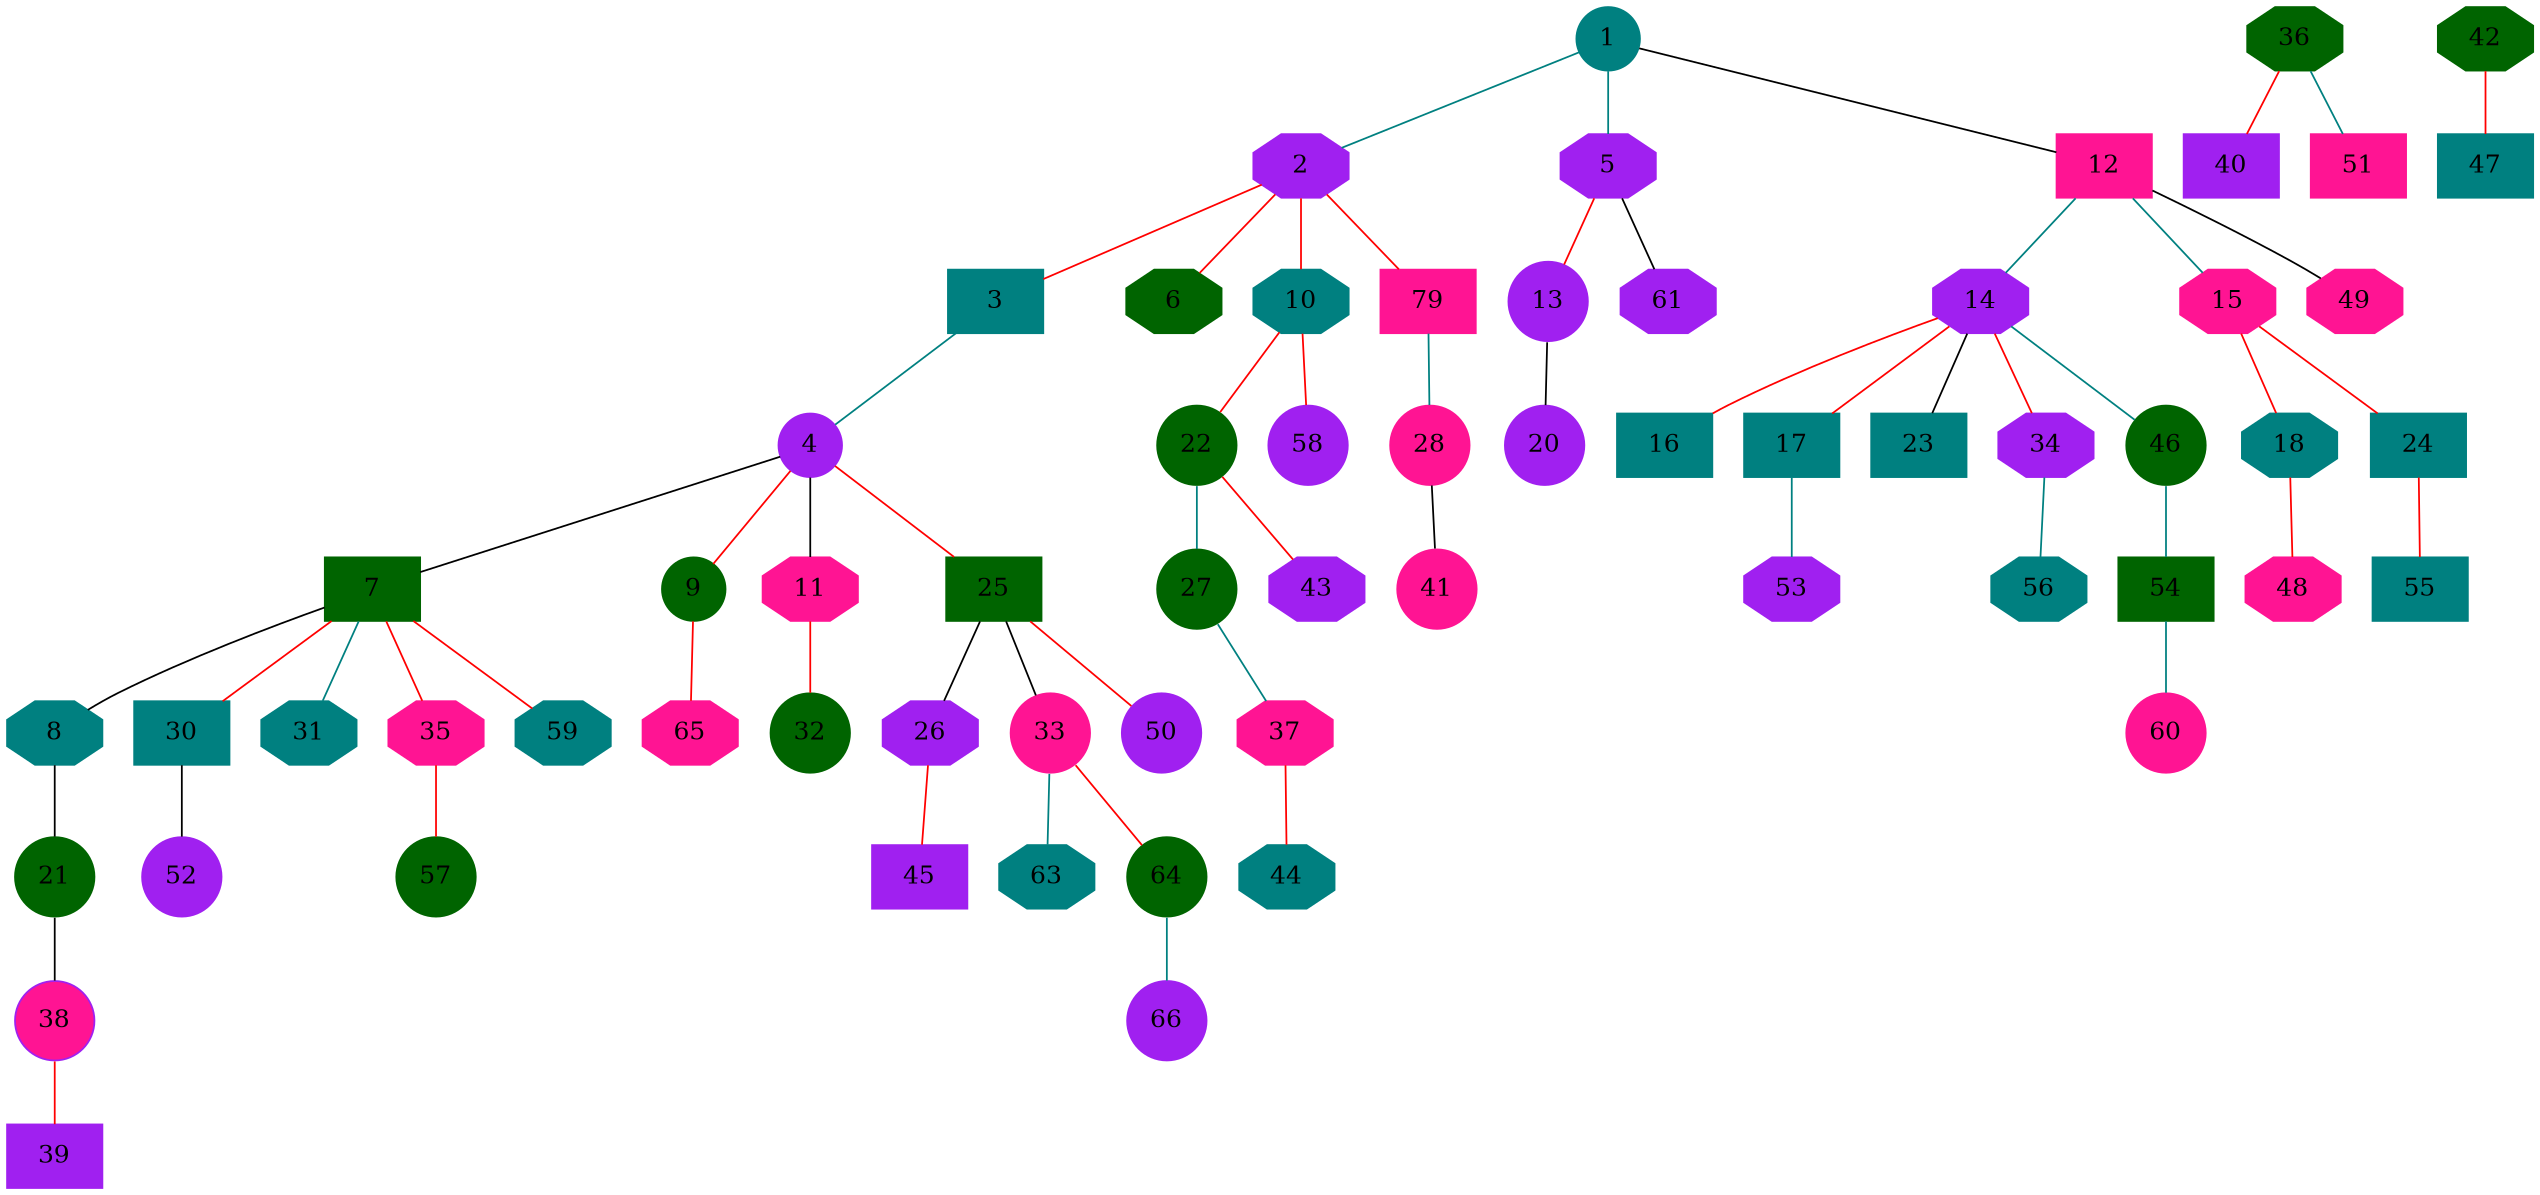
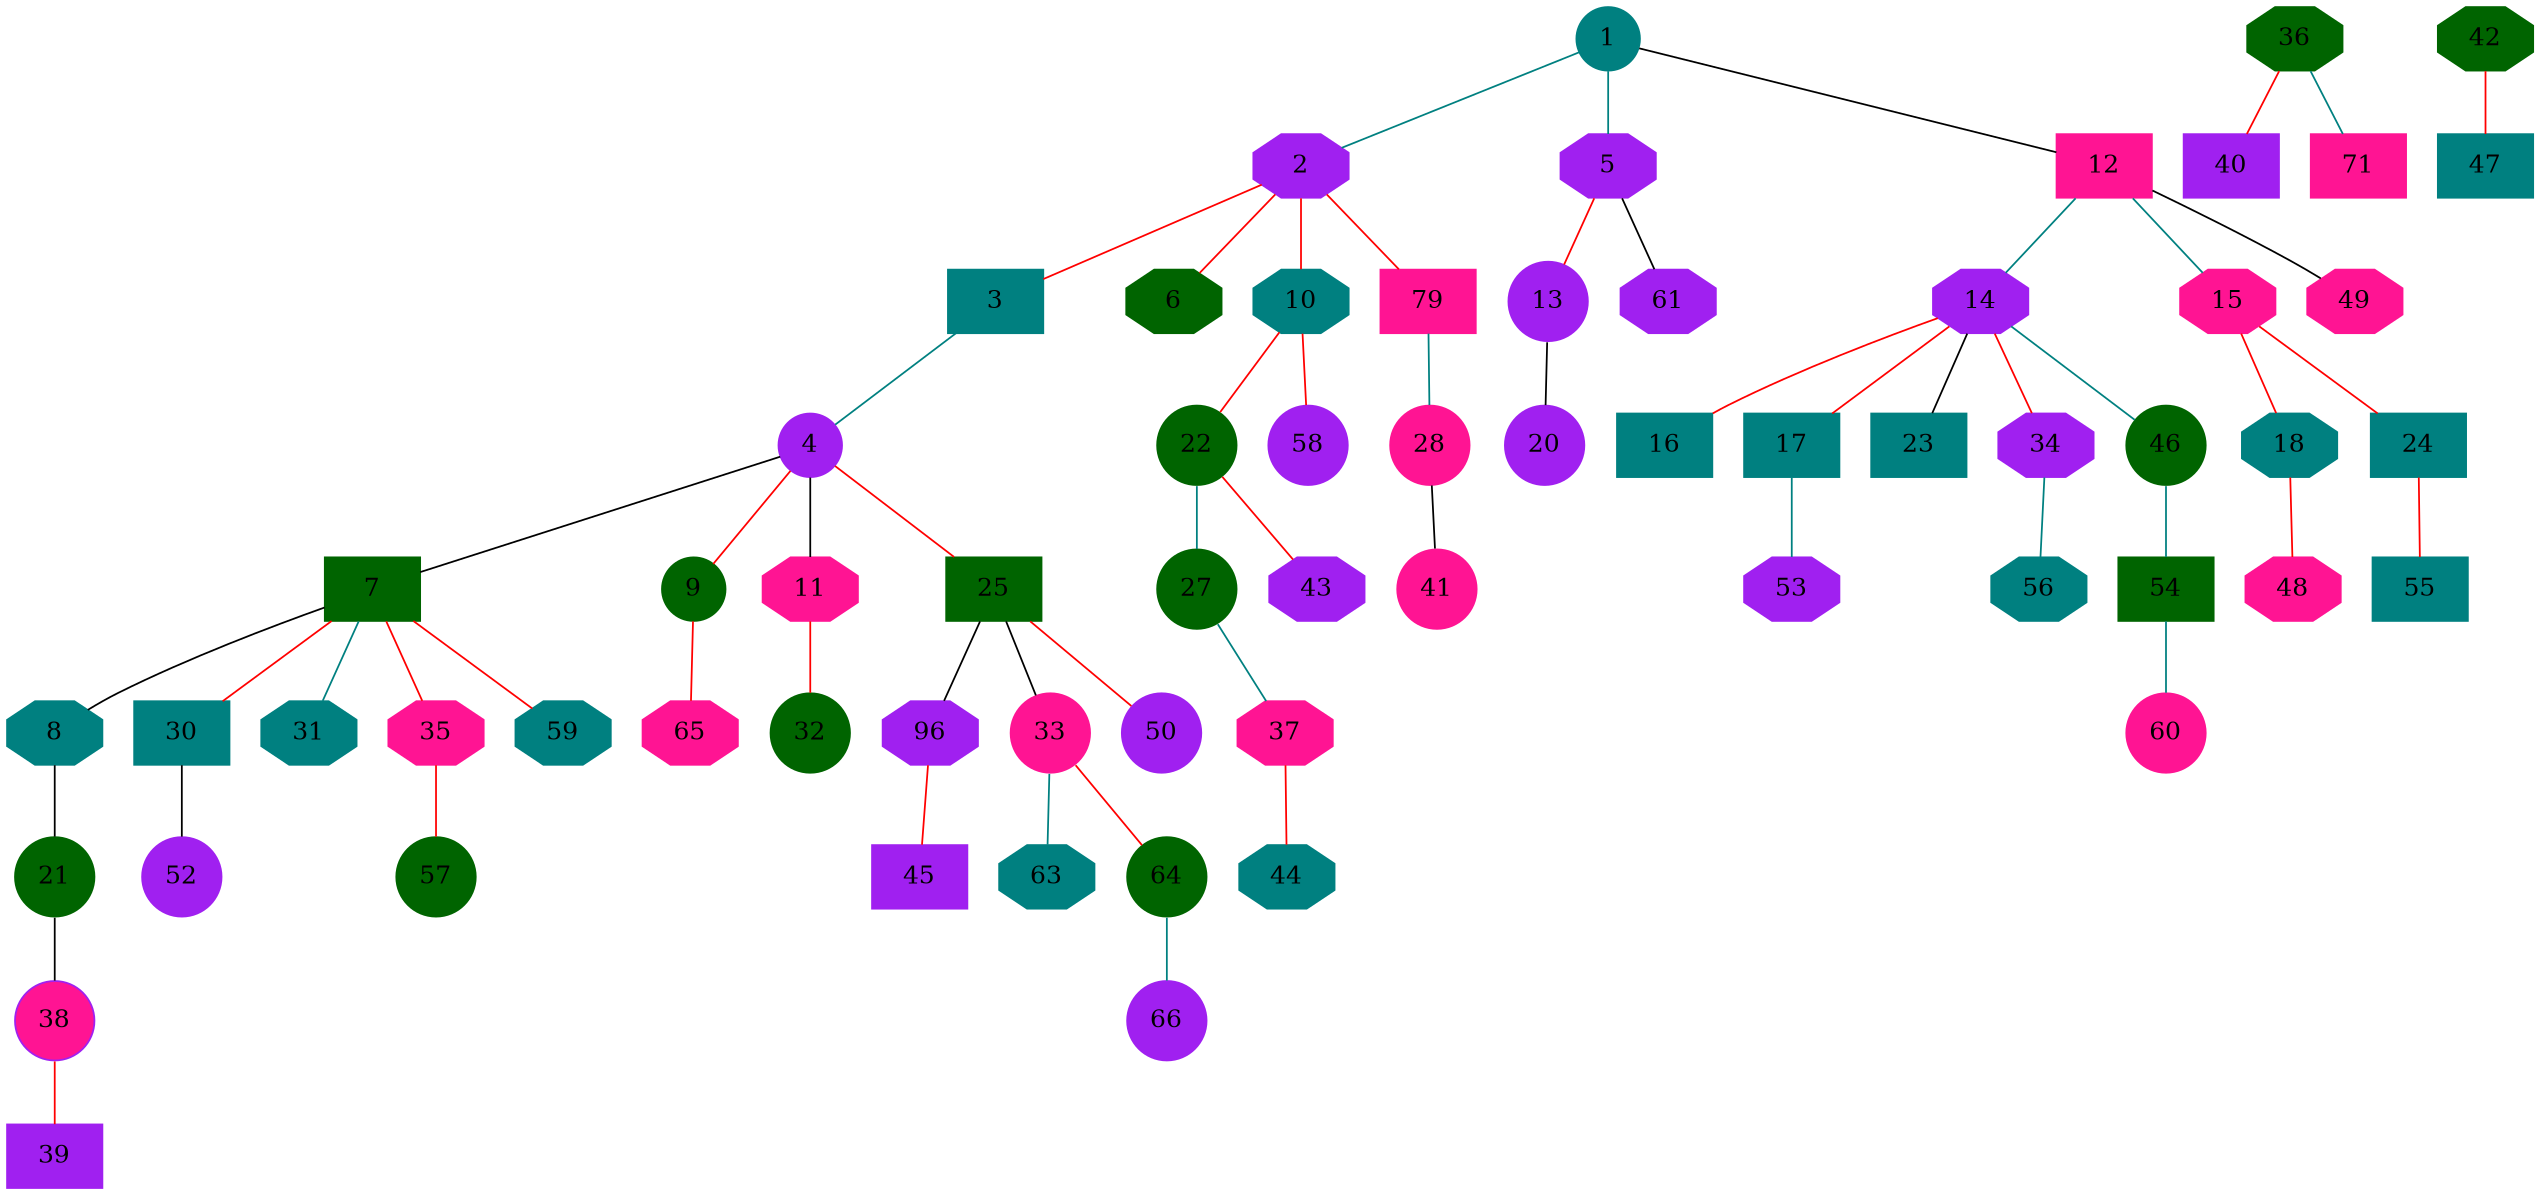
(2358, 166) -> (2358, 166)
(930, 733) -> (930, 733)
